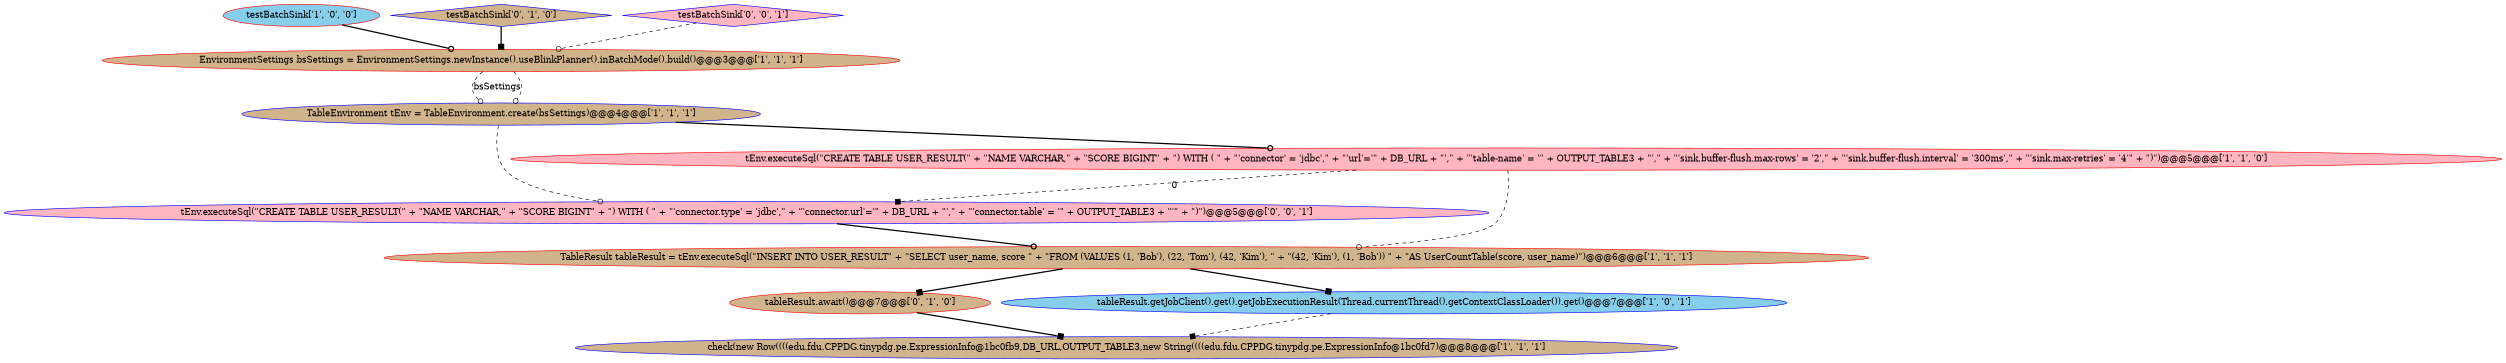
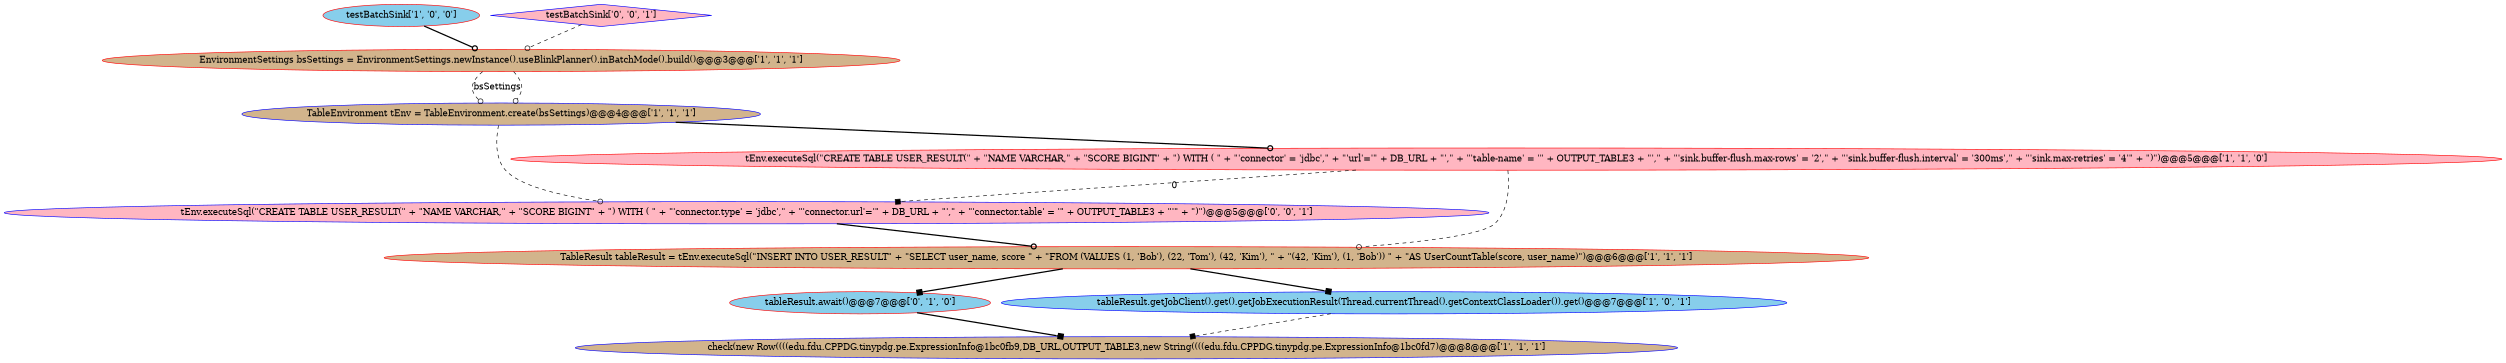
(501, 15) -> none
(860, 303) -> (860, 303)
